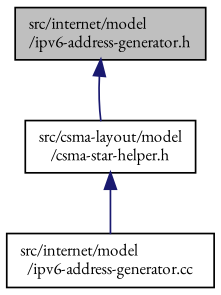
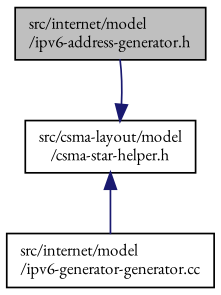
(99, 99) -> (122, 82)
(110, 261) -> (110, 261)
